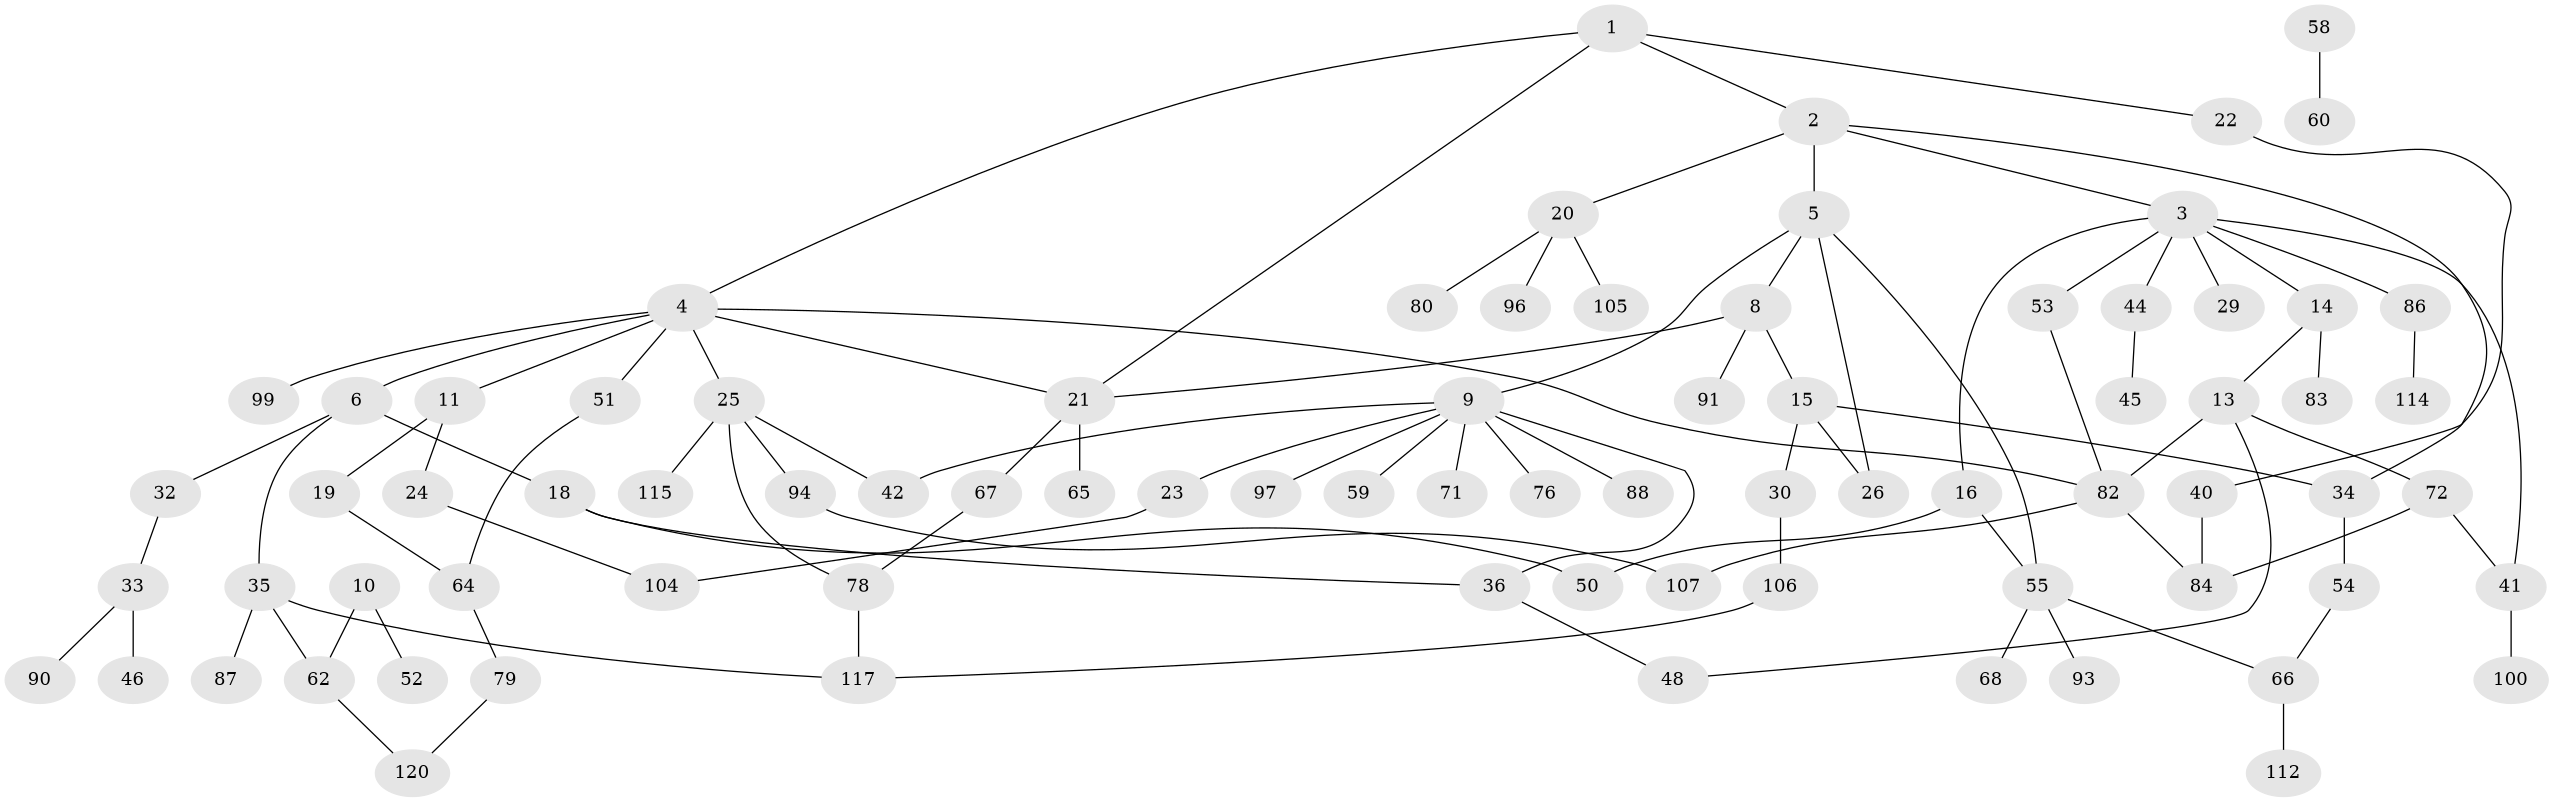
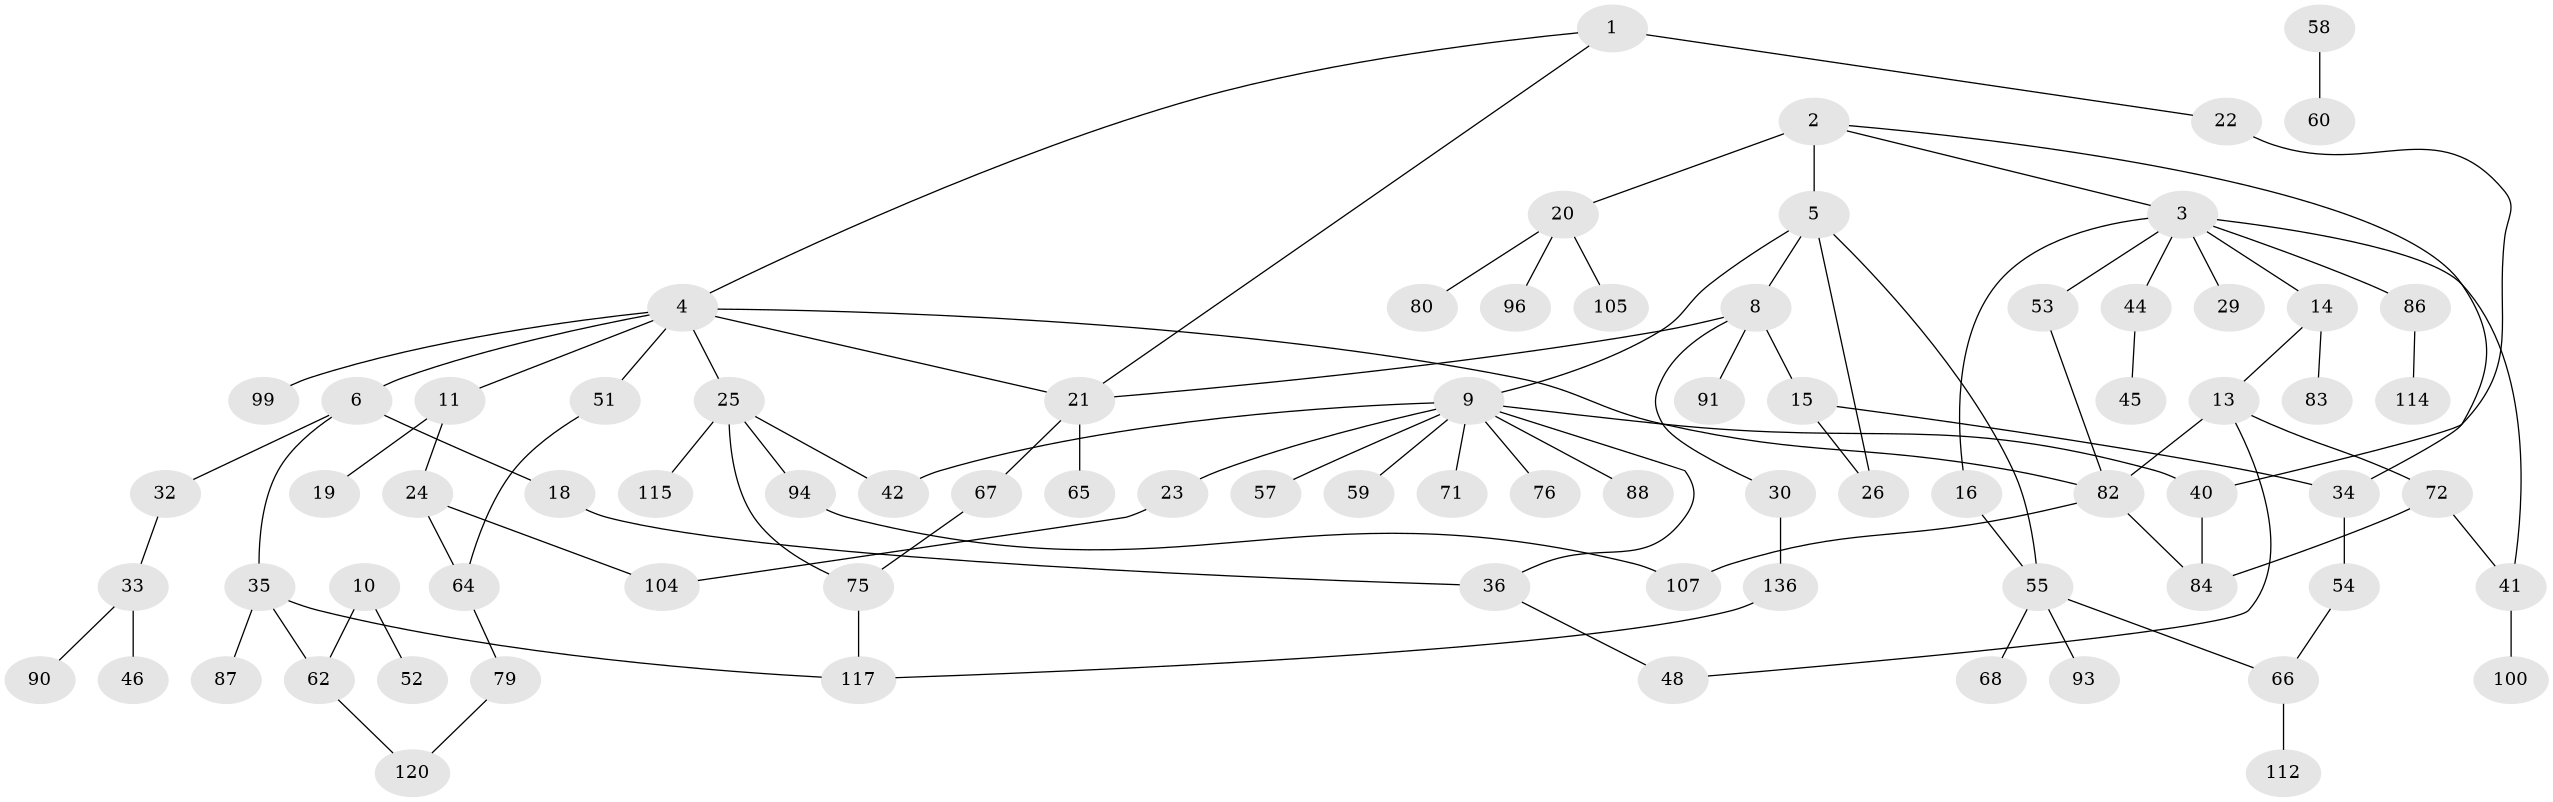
(1713, 75) -> none
none -> (1841, 433)
(1790, 454) -> (1657, 410)
(1266, 494) -> (1266, 494)
(395, 541) -> (441, 541)
(859, 587) -> (859, 587)
(1588, 587) -> none
(1781, 587) -> (1781, 587)
